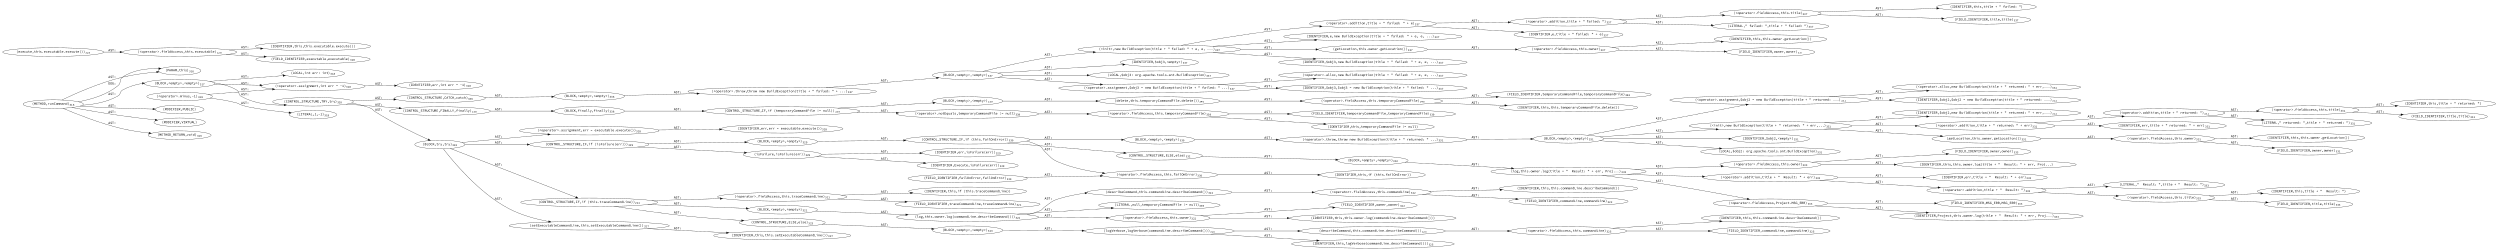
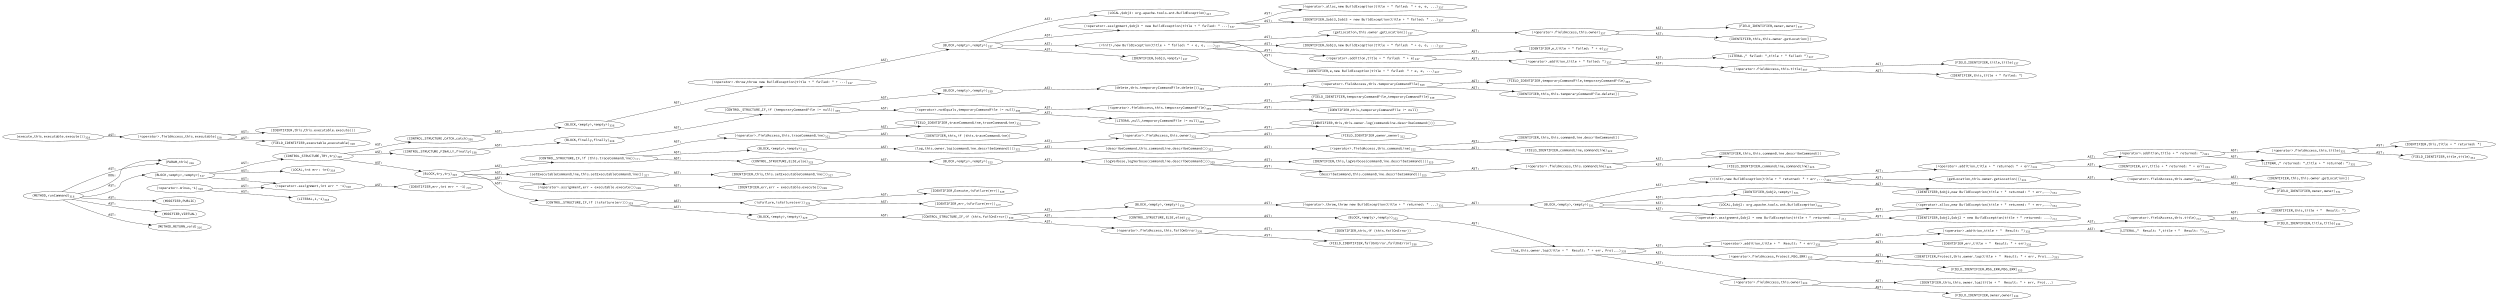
(1063, 177) -> (1265, 237)
(1064, 211) -> (1064, 116)
